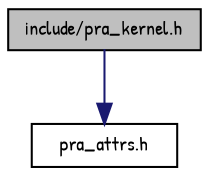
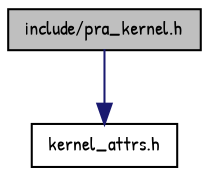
(104, 145) -> (104, 145)
